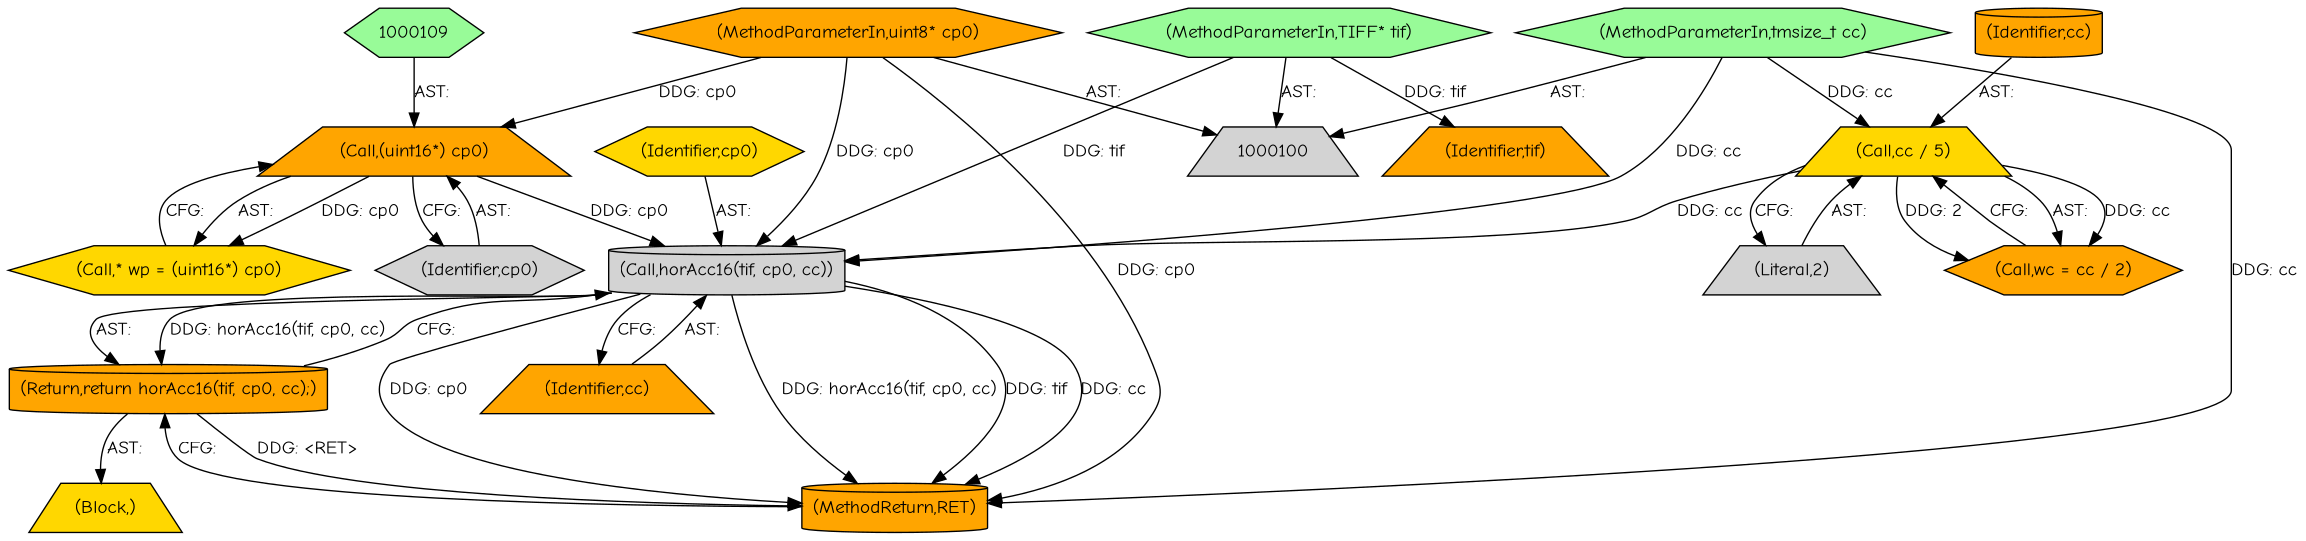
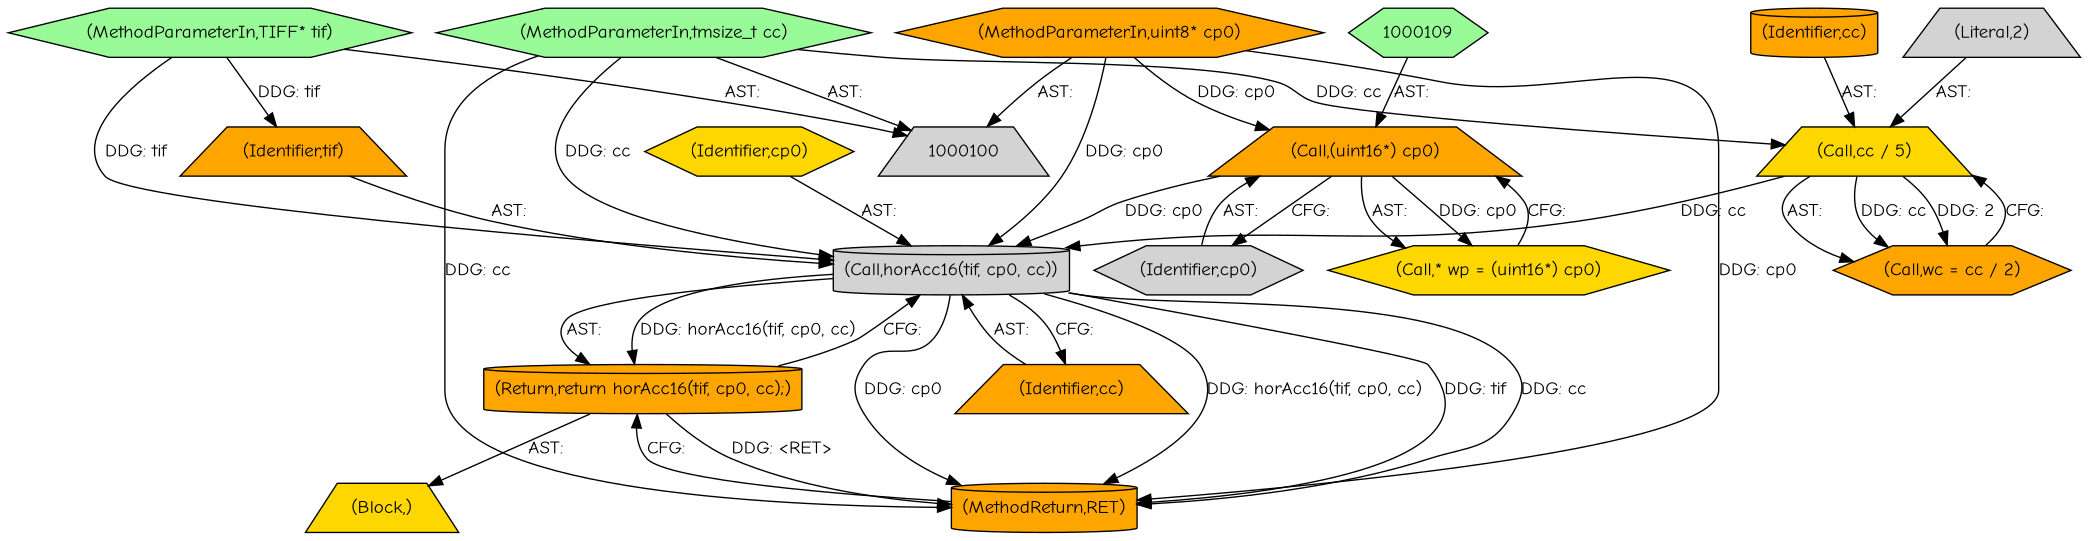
(1763, 191) -> none
none -> (510, 225)
